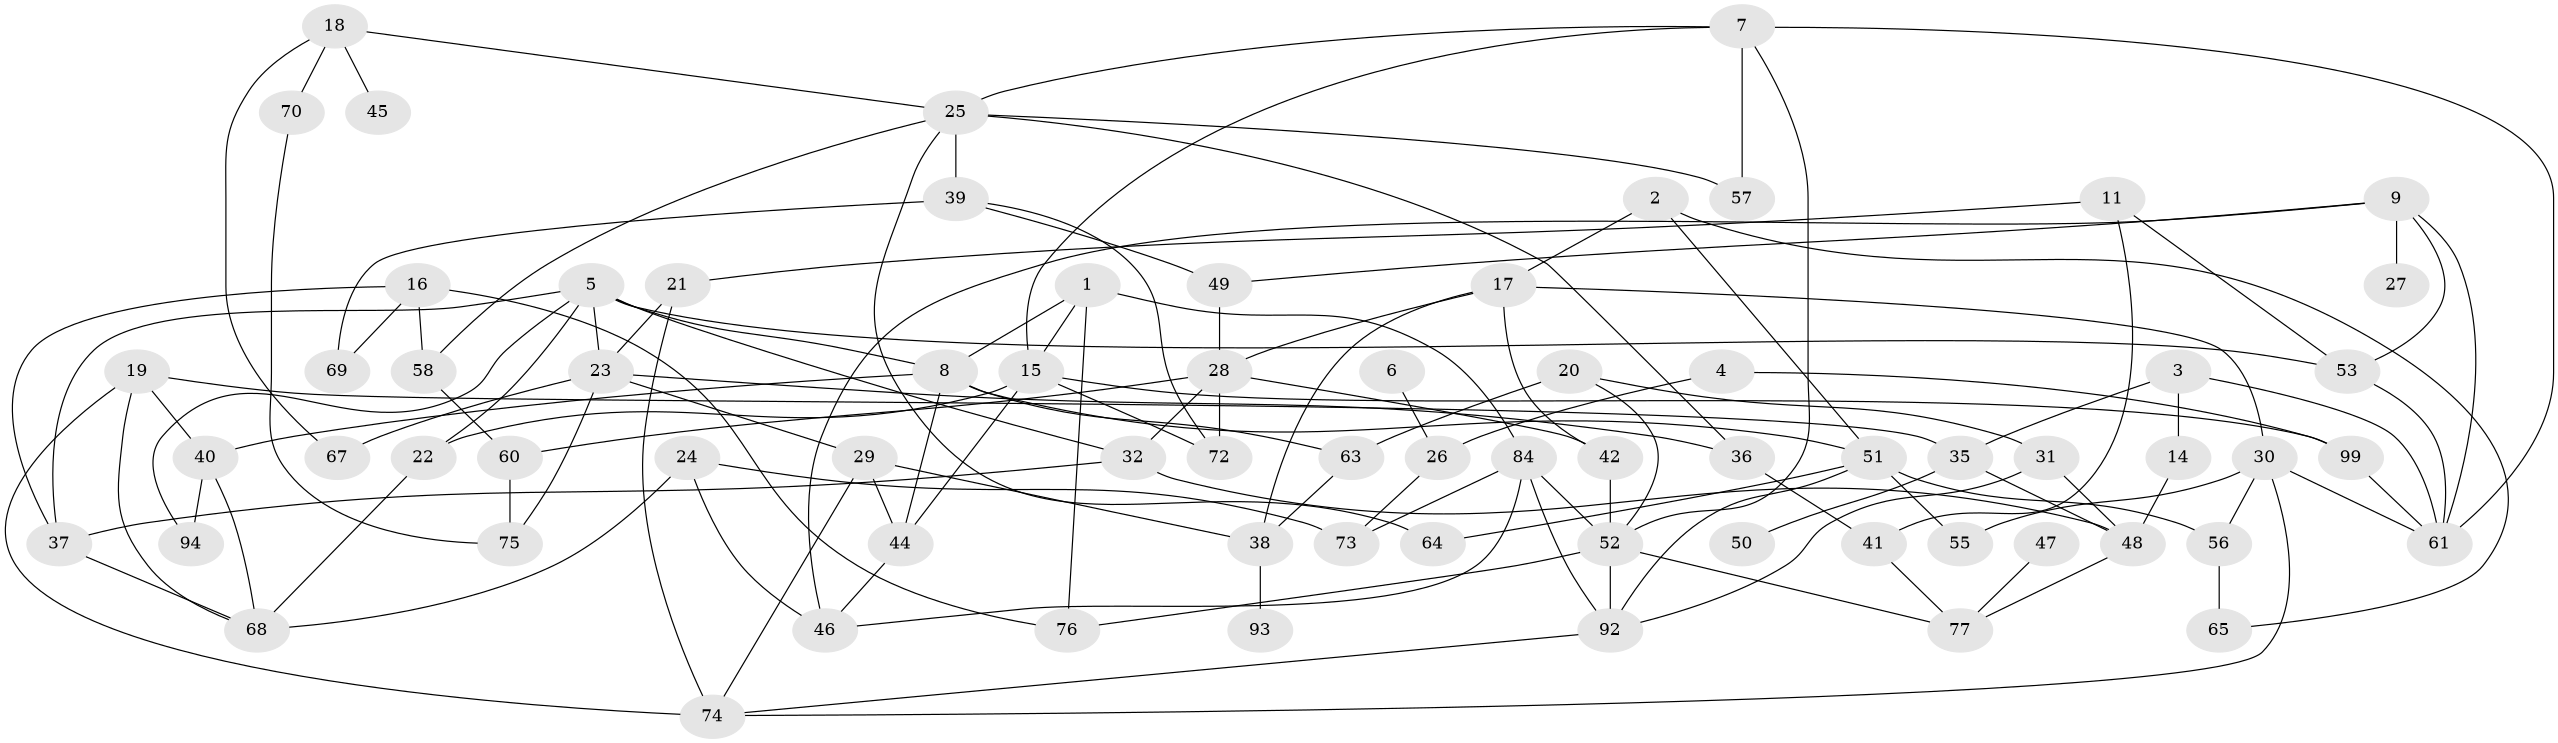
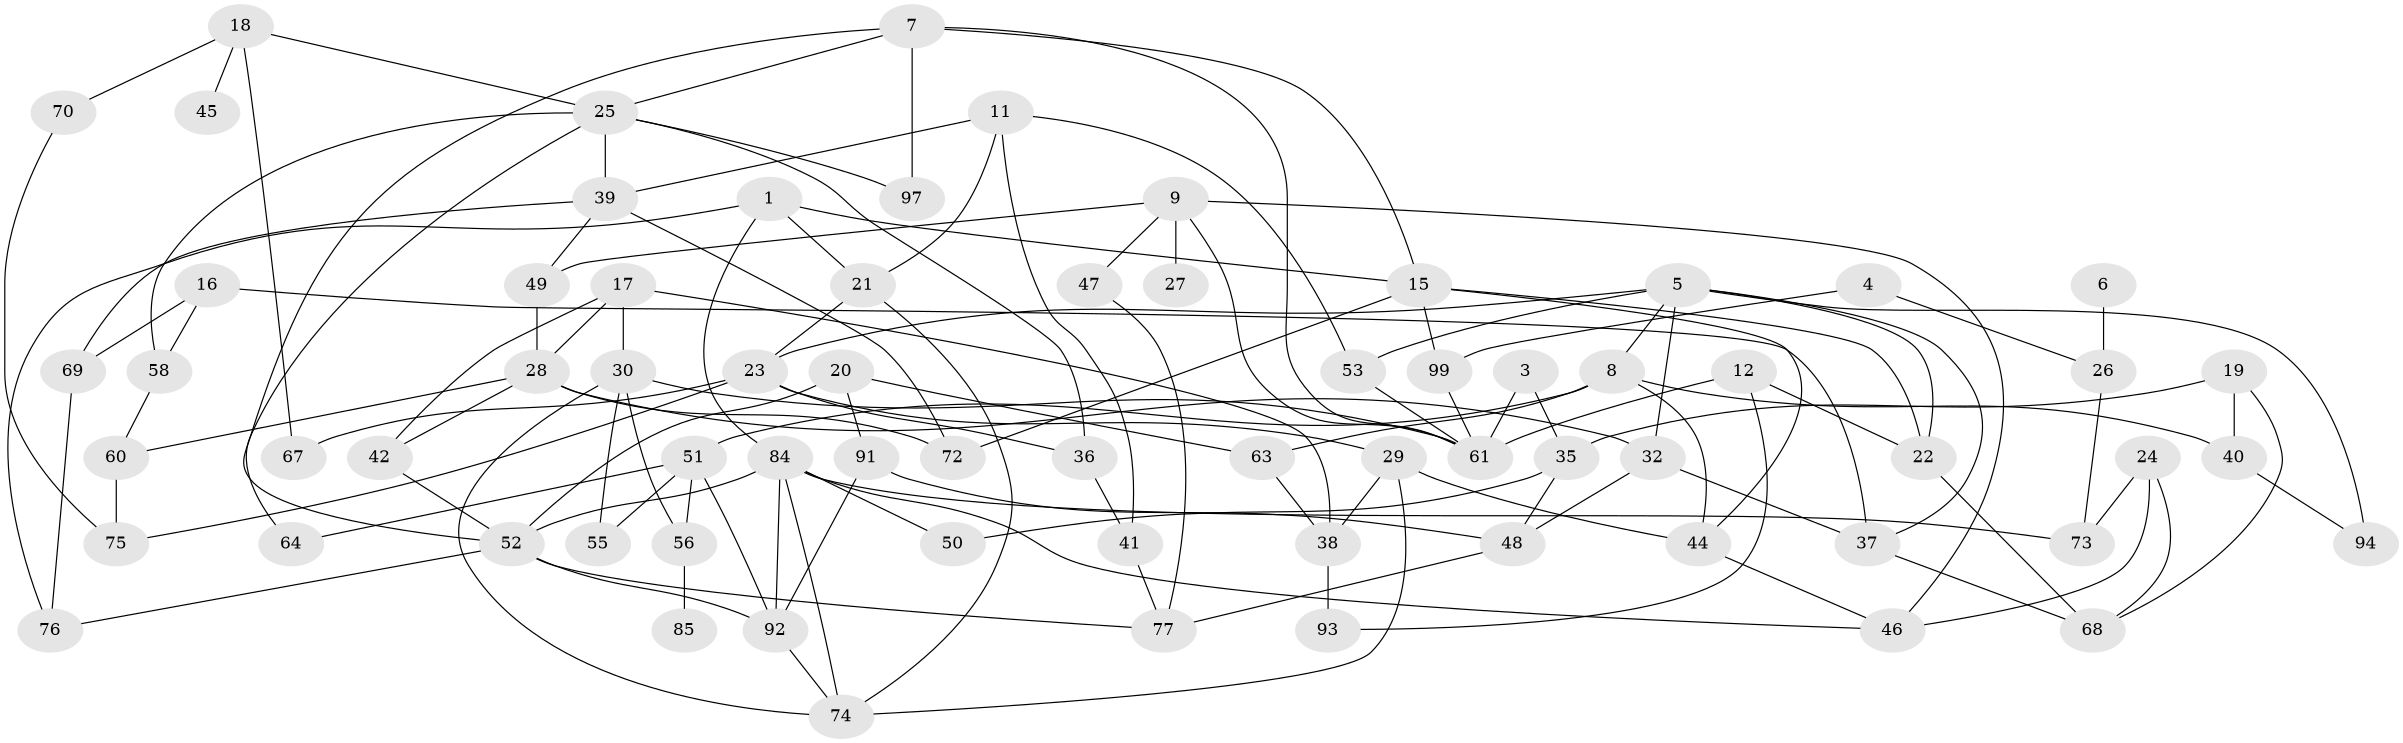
none -> (811, 154)
(1656, 199) -> none
(1742, 199) -> (912, 199)
(2442, 301) -> (1133, 242)
(1016, 328) -> (818, 243)
none -> (1744, 372)
(747, 451) -> (61, 506)
(2047, 458) -> (867, 458)
(2178, 458) -> none
none -> (867, 501)
(240, 542) -> none
(2219, 630) -> (684, 630)
(226, 661) -> (813, 587)
